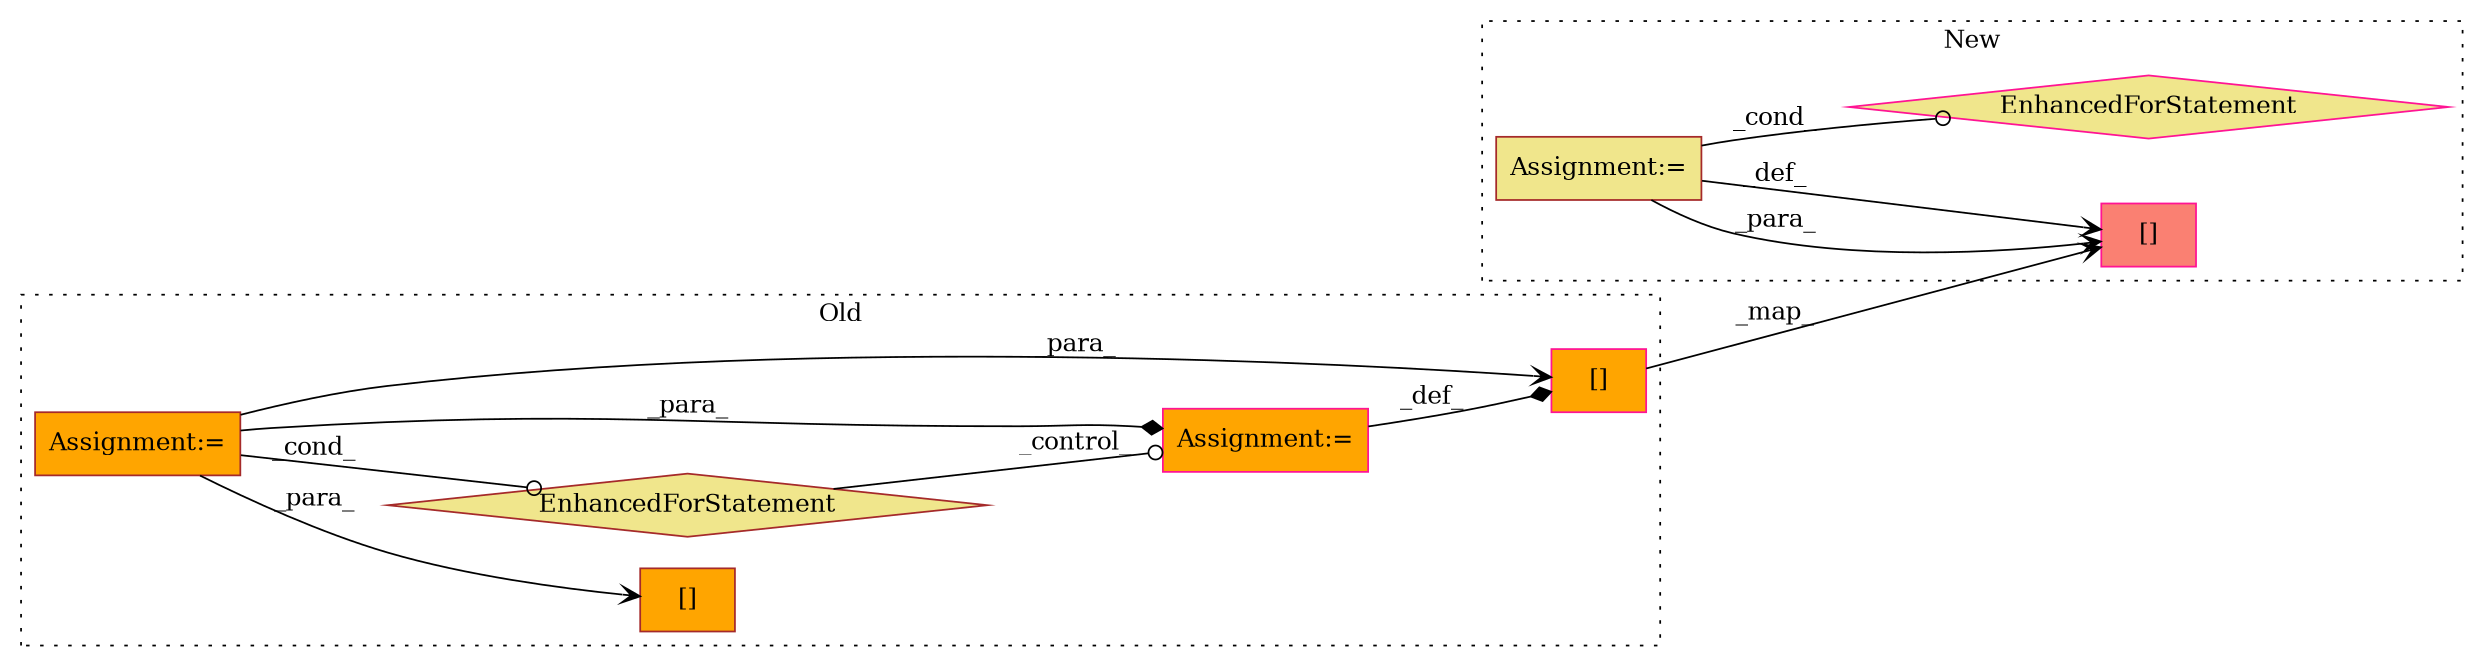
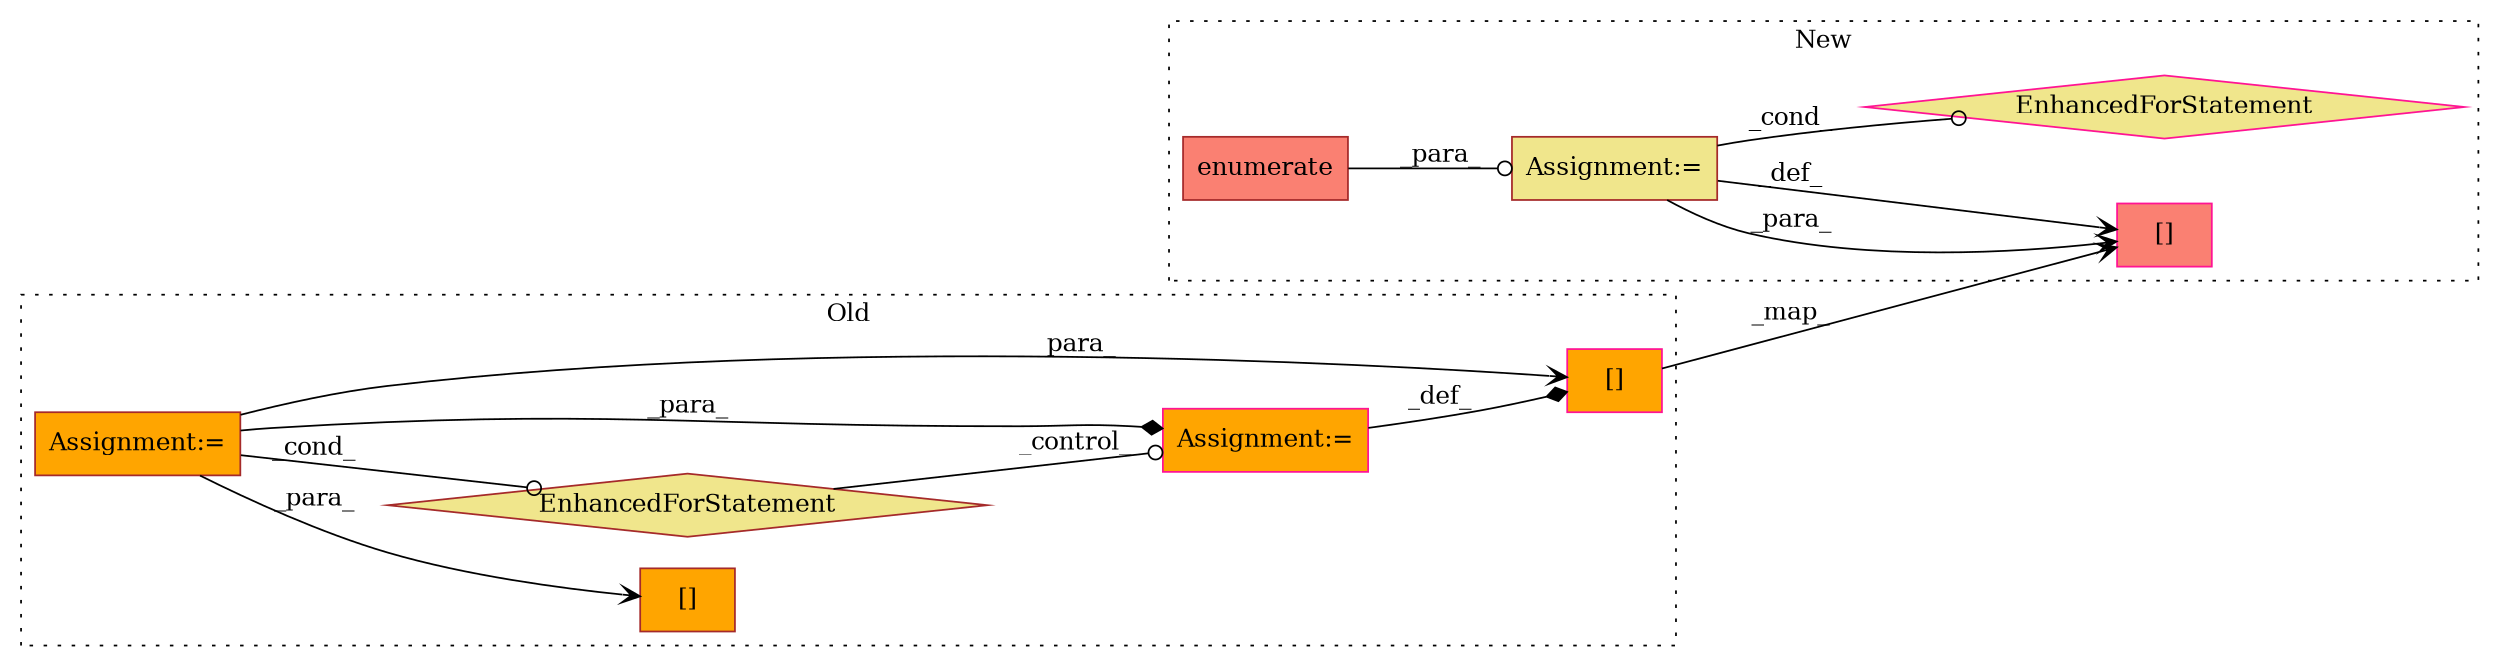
none -> (1266, 168)
